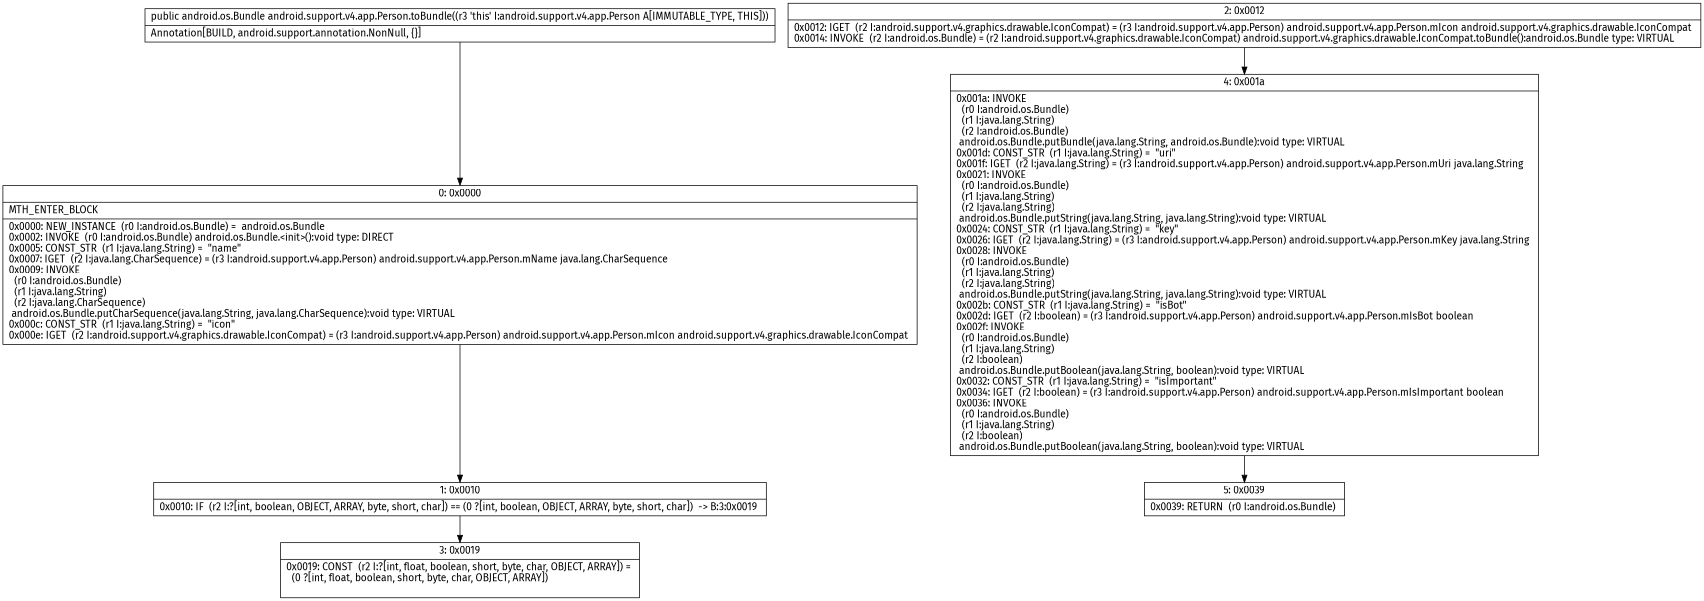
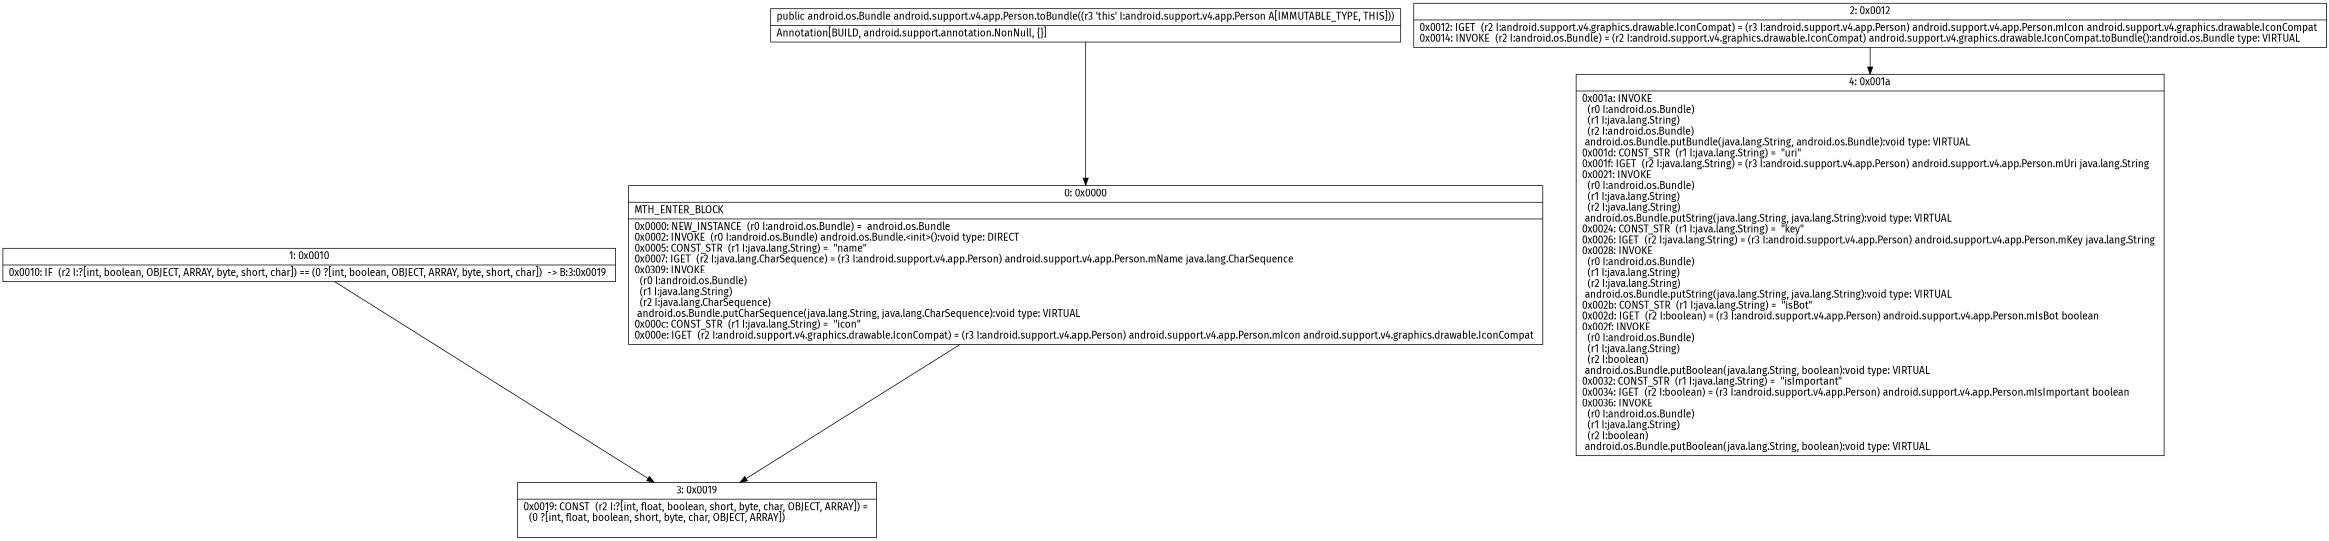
(47, 270) -> (673, 270)
(460, 410) -> (853, 411)
(1244, 499) -> none
